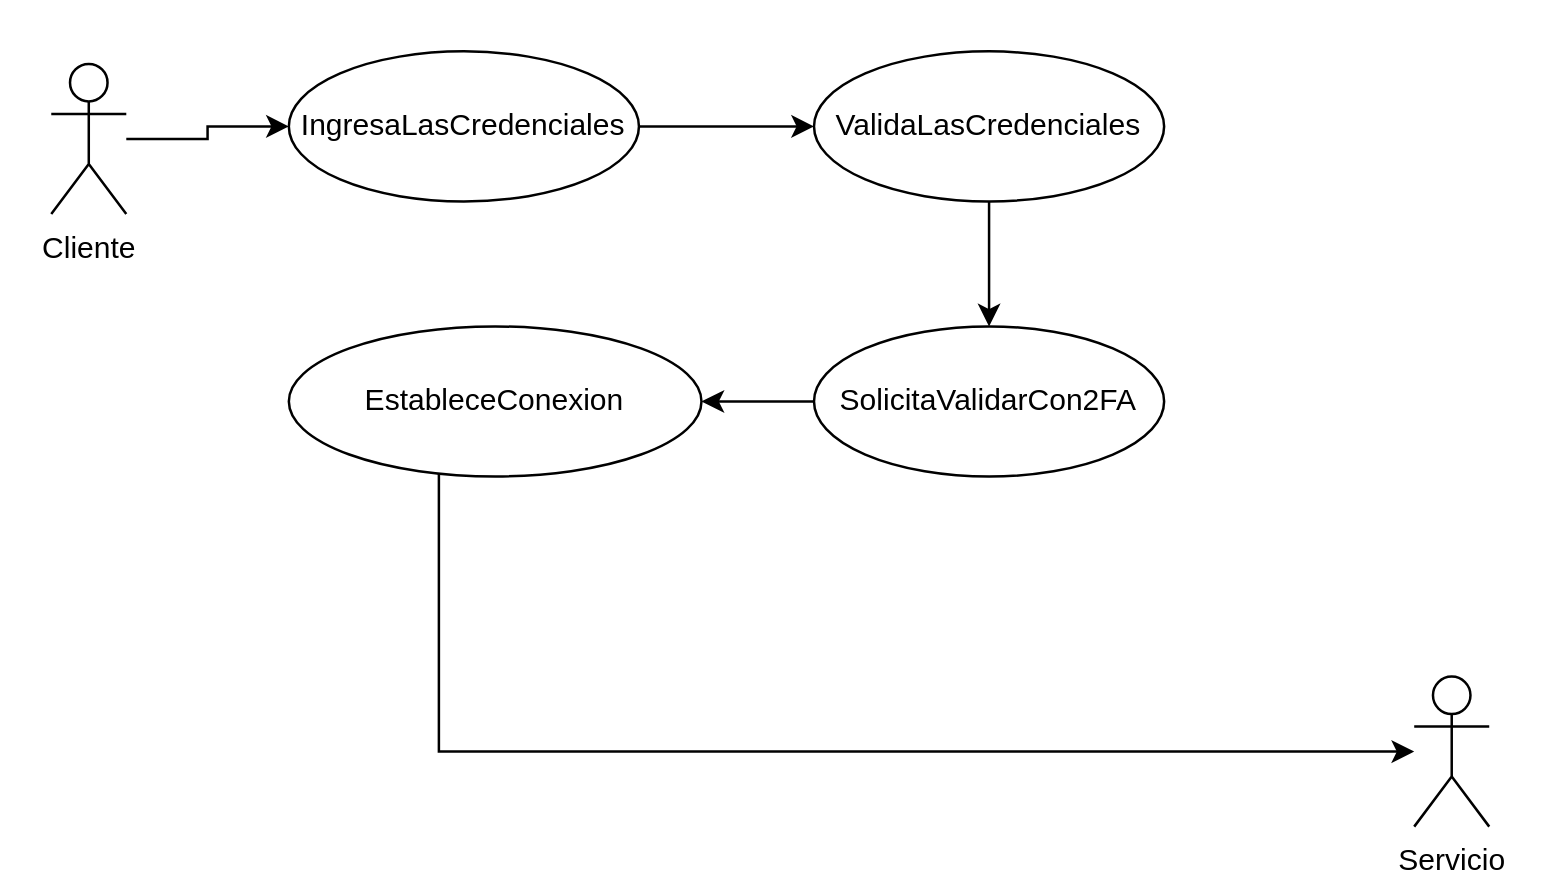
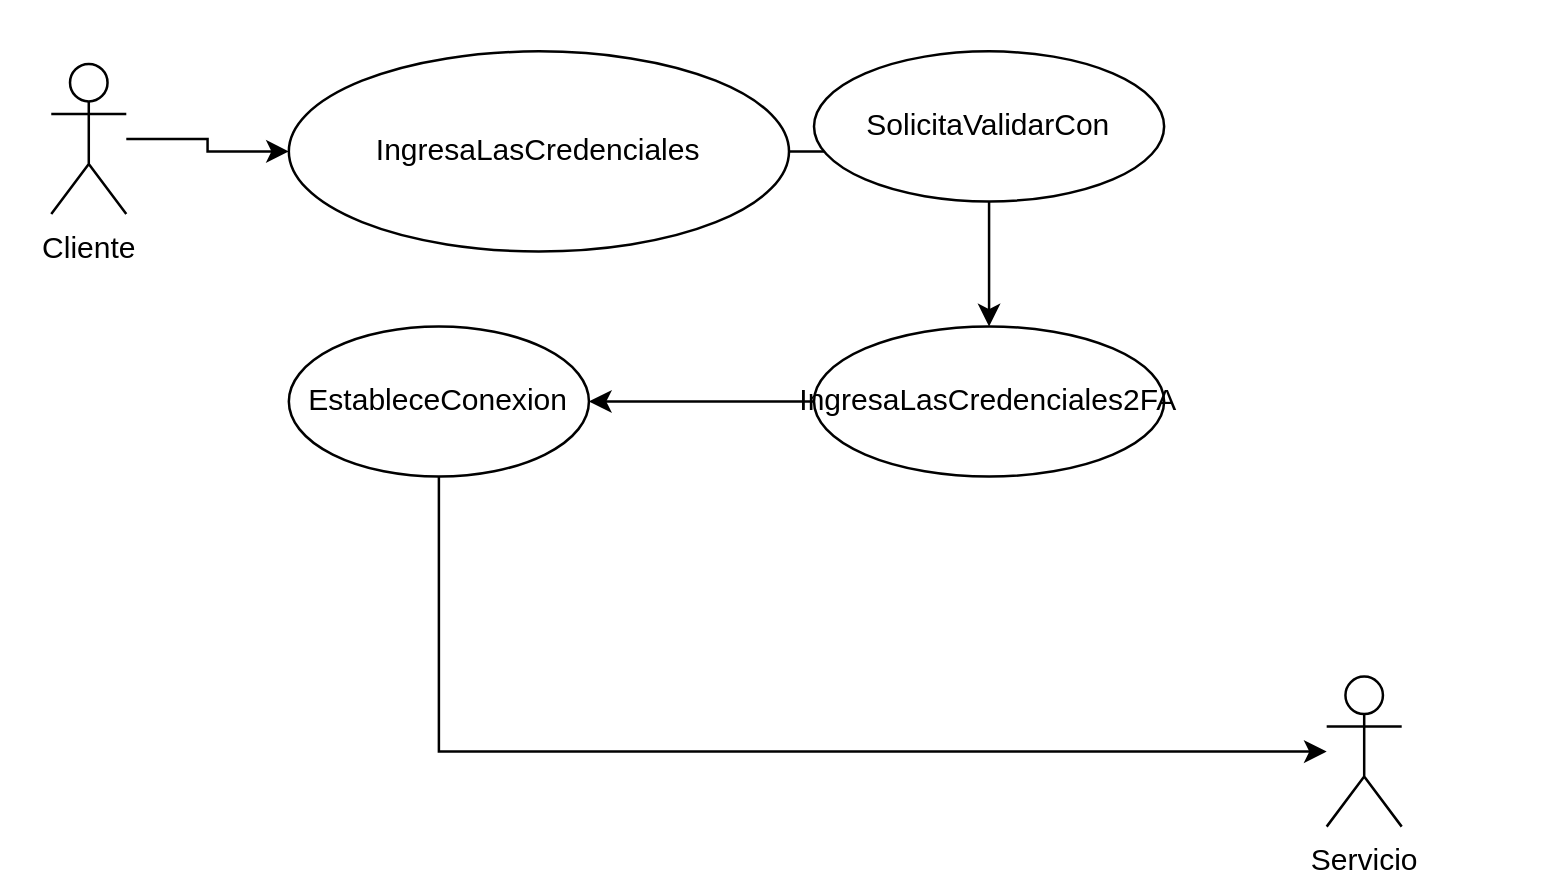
(464, 126) -> (539, 151)
(989, 126) -> (989, 126)
(495, 401) -> (439, 401)
(989, 401) -> (989, 401)
(1451, 751) -> (1364, 751)
